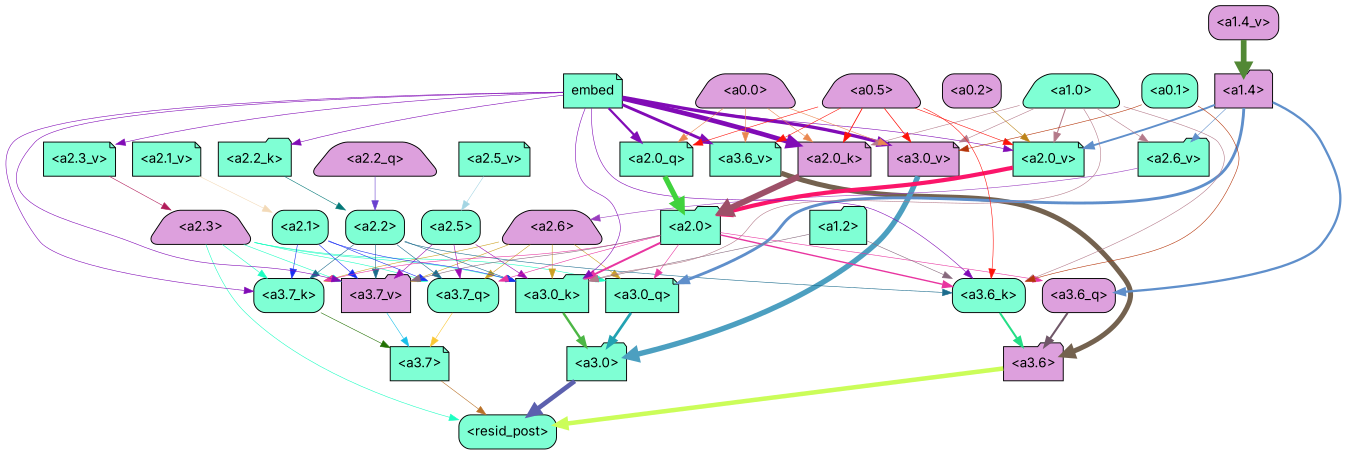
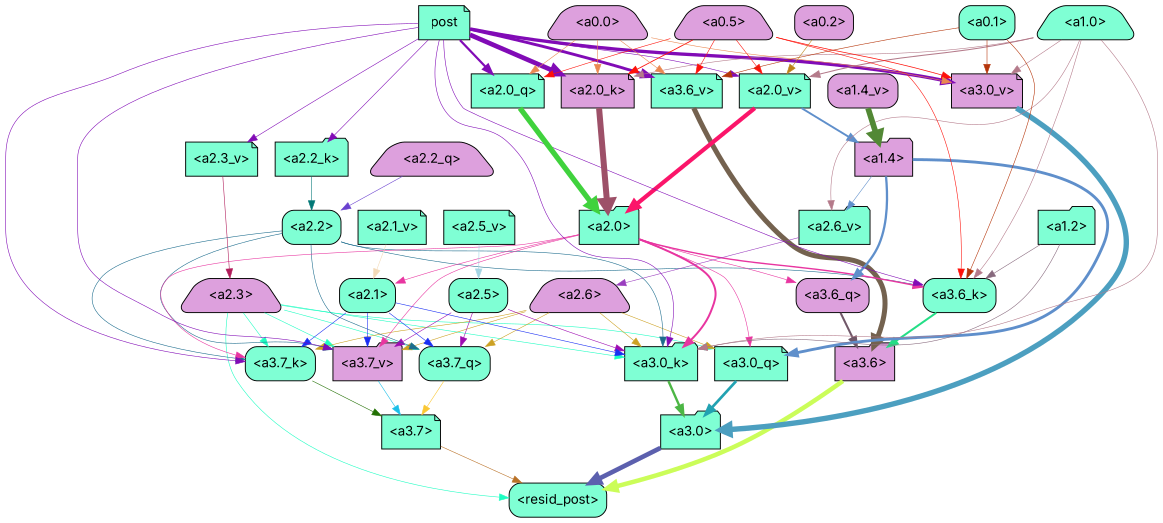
none -> (850, 47)
(593, 91) -> (444, 23)
(1154, 126) -> (825, 122)
(540, 256) -> (454, 272)
(580, 257) -> (491, 255)
